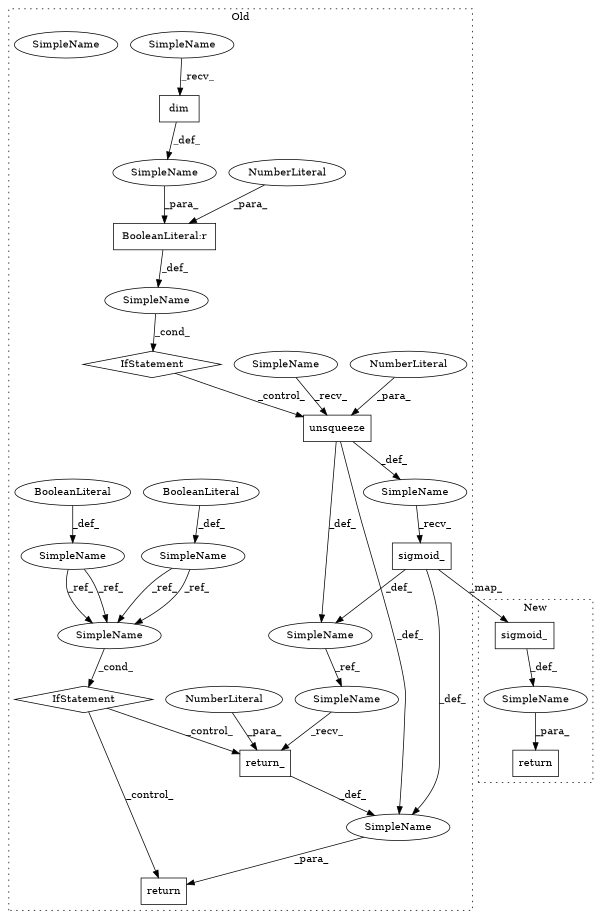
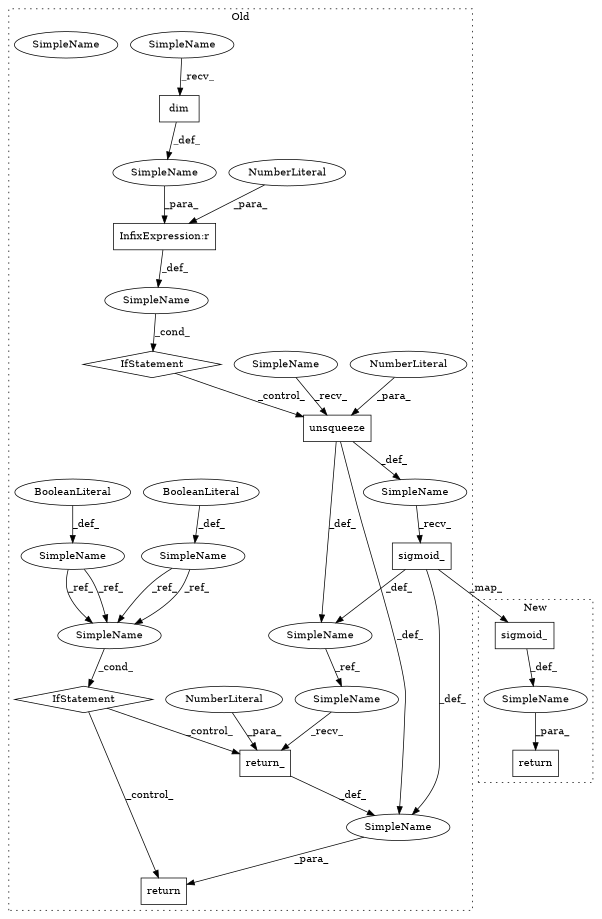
(165, 237) -> (165, 237)
